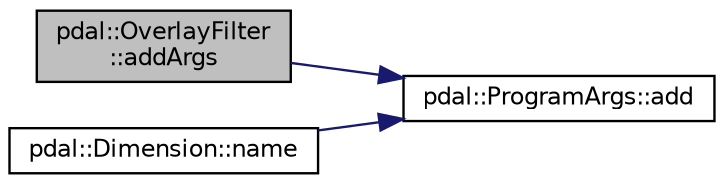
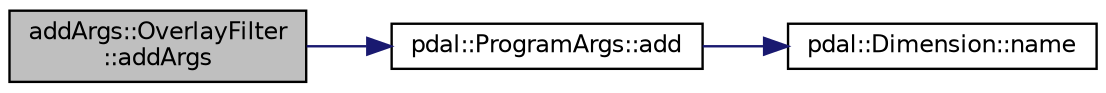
(164, 46) -> (158, 46)
(349, 126) -> (733, 46)
